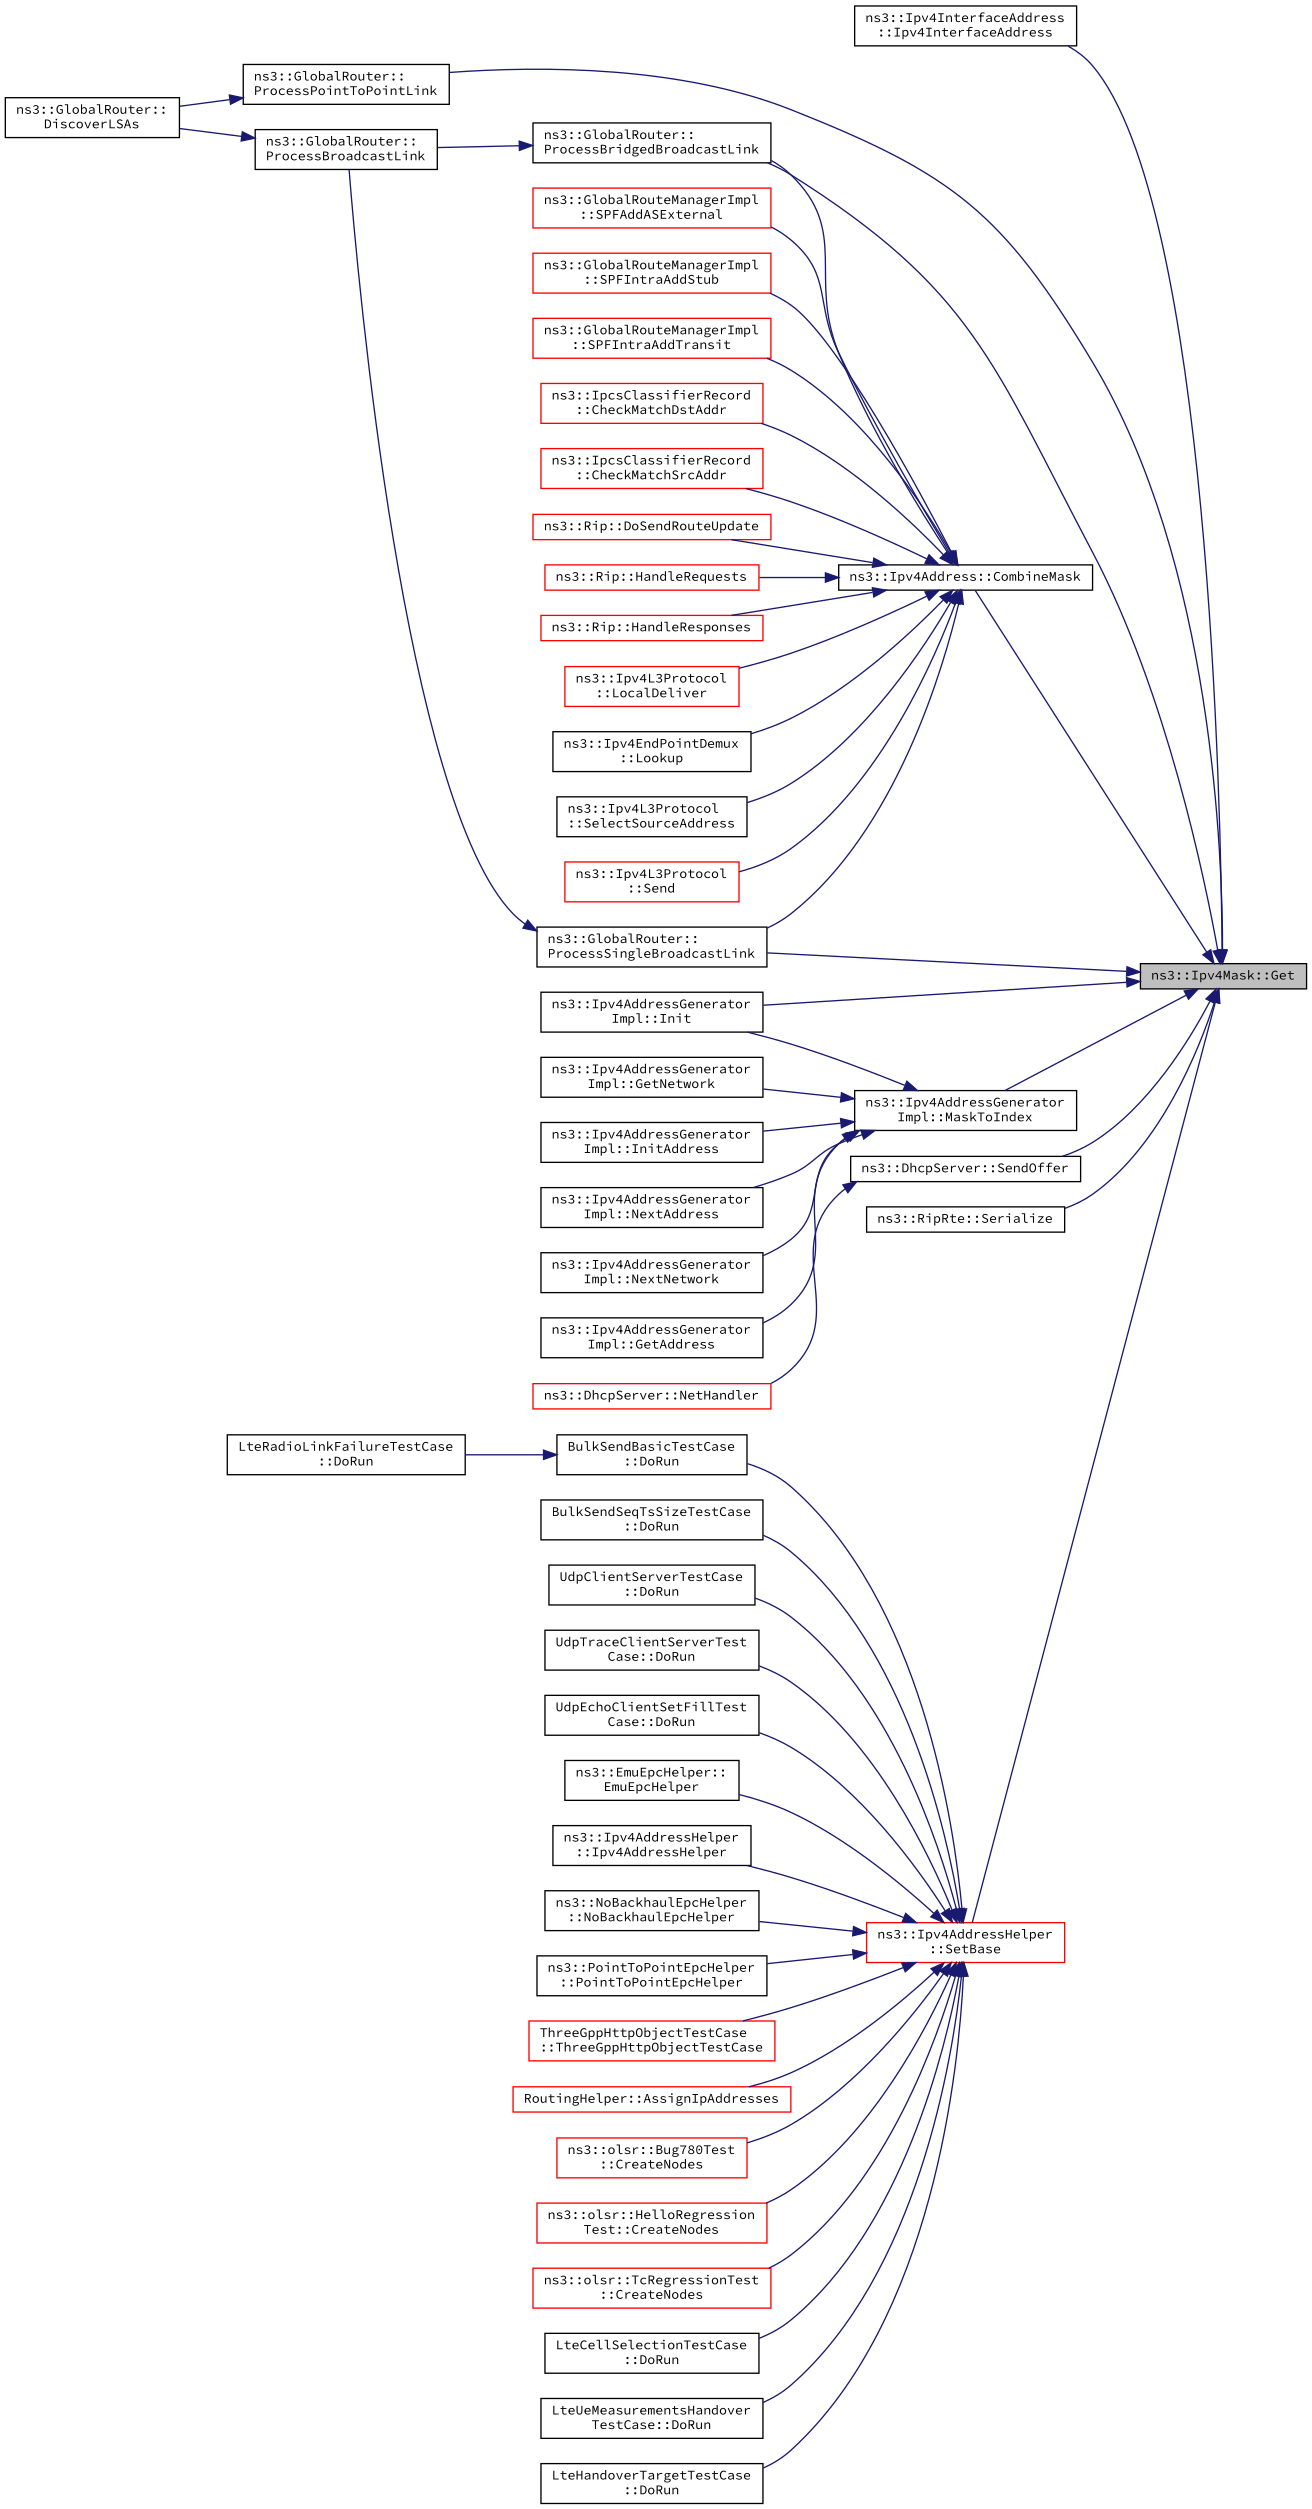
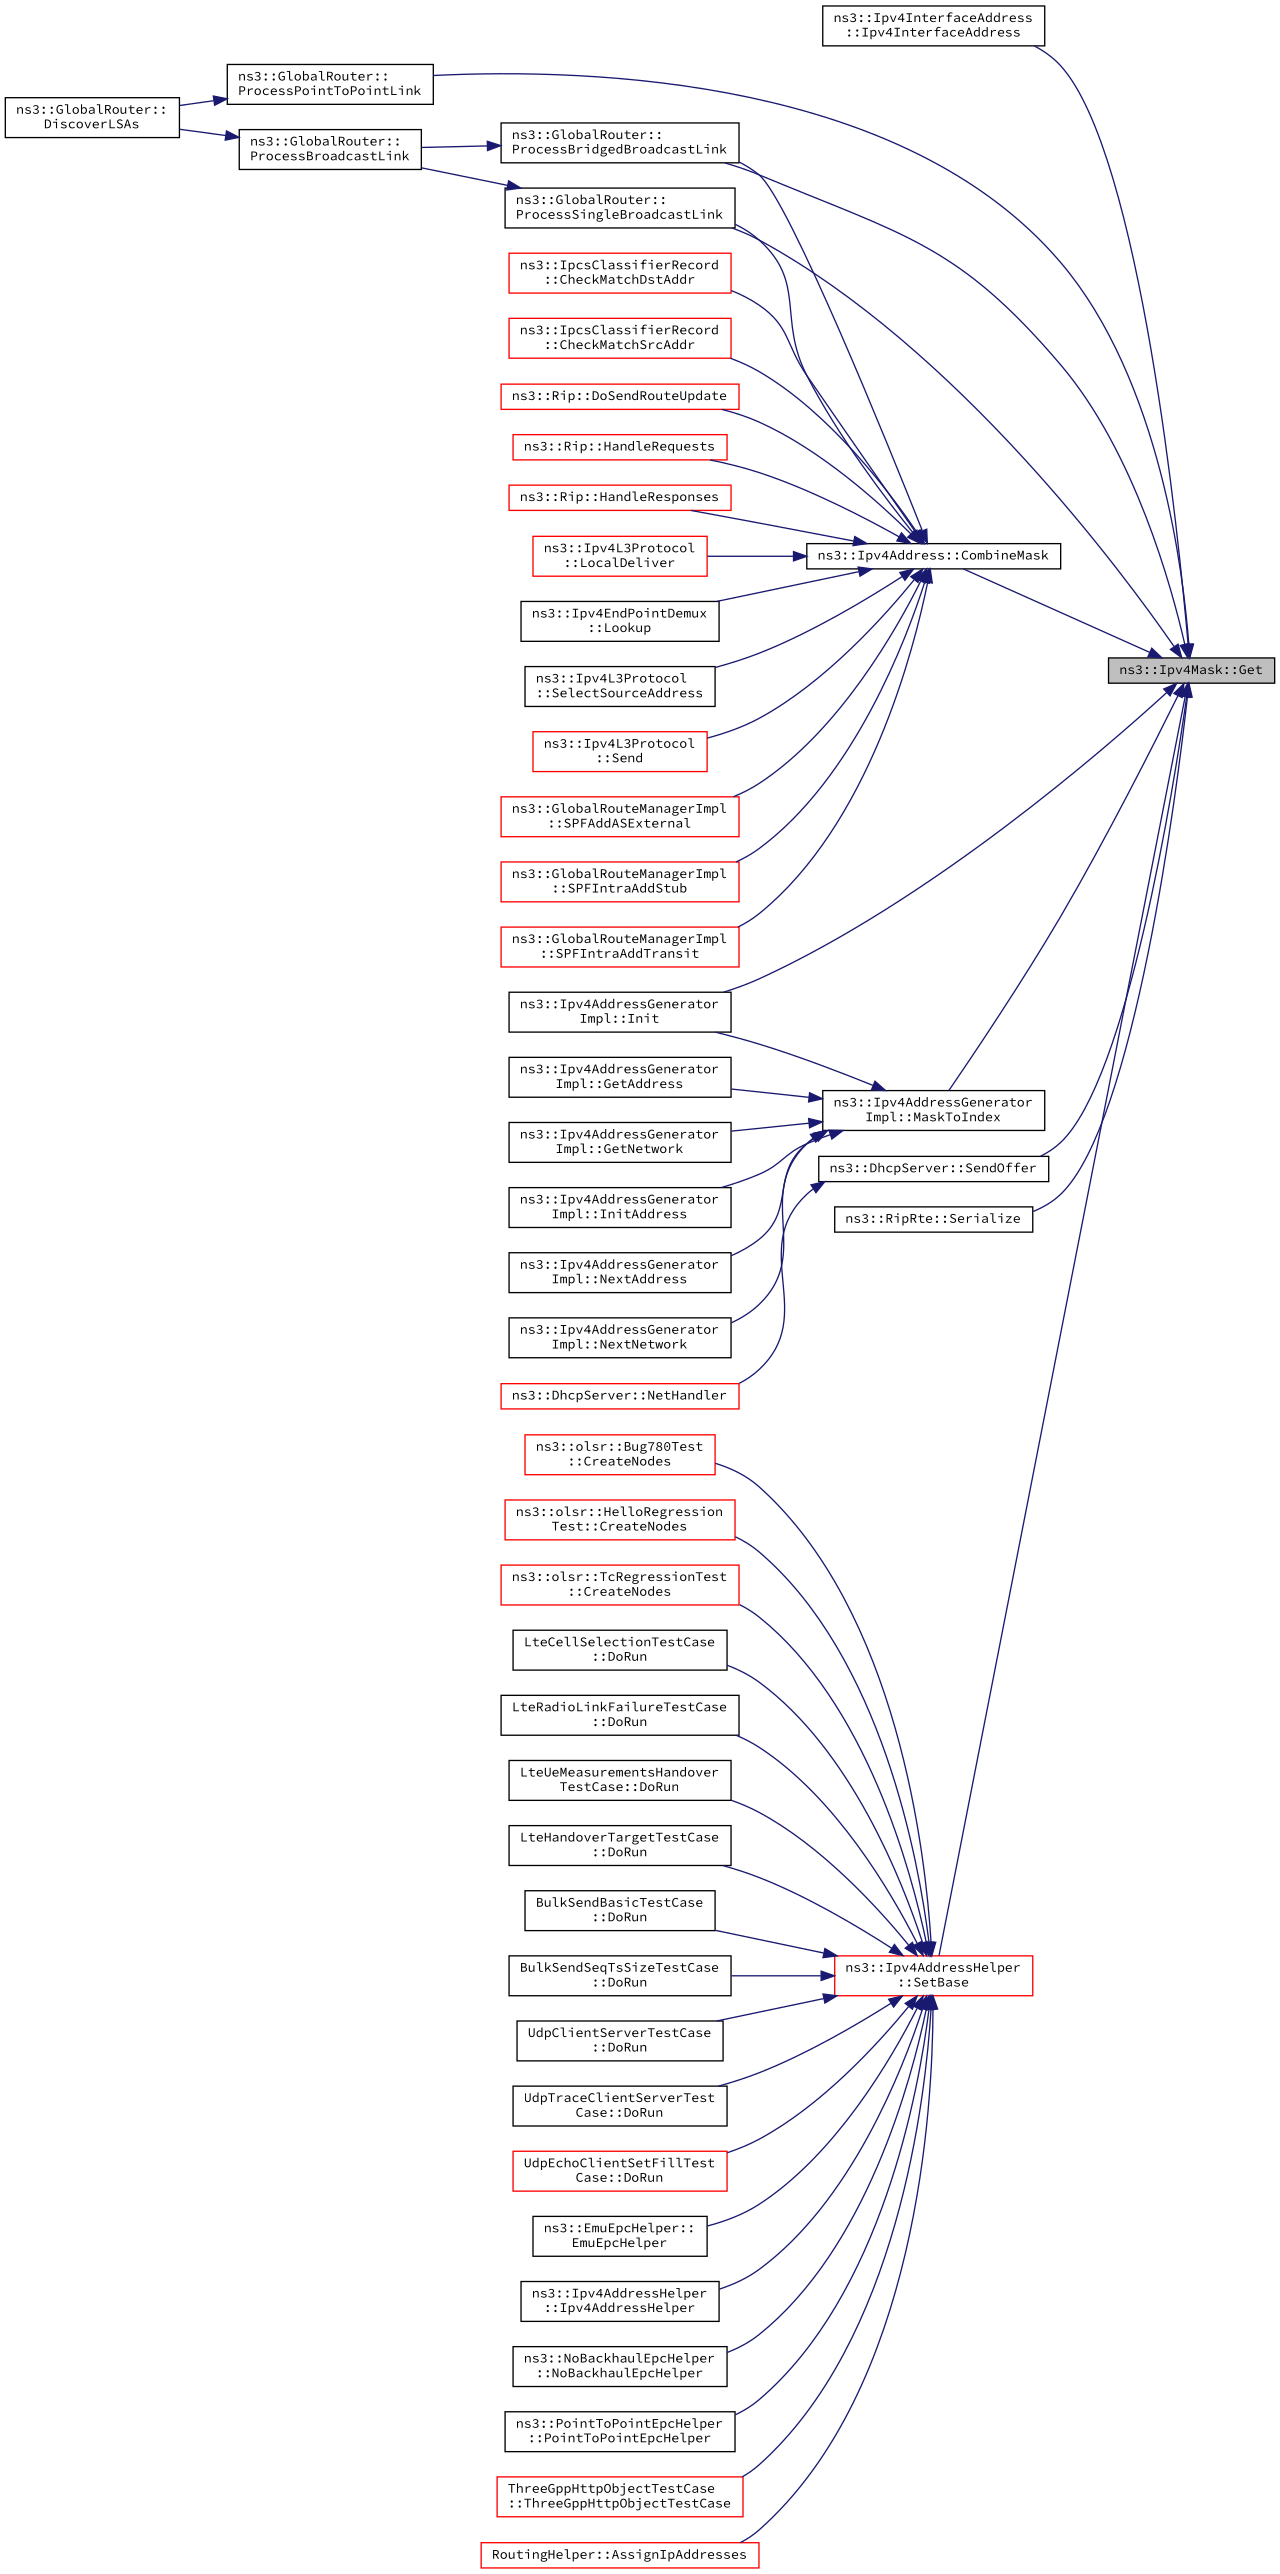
(504, 1455) -> (842, 1825)
(652, 1715) -> (620, 2171)
